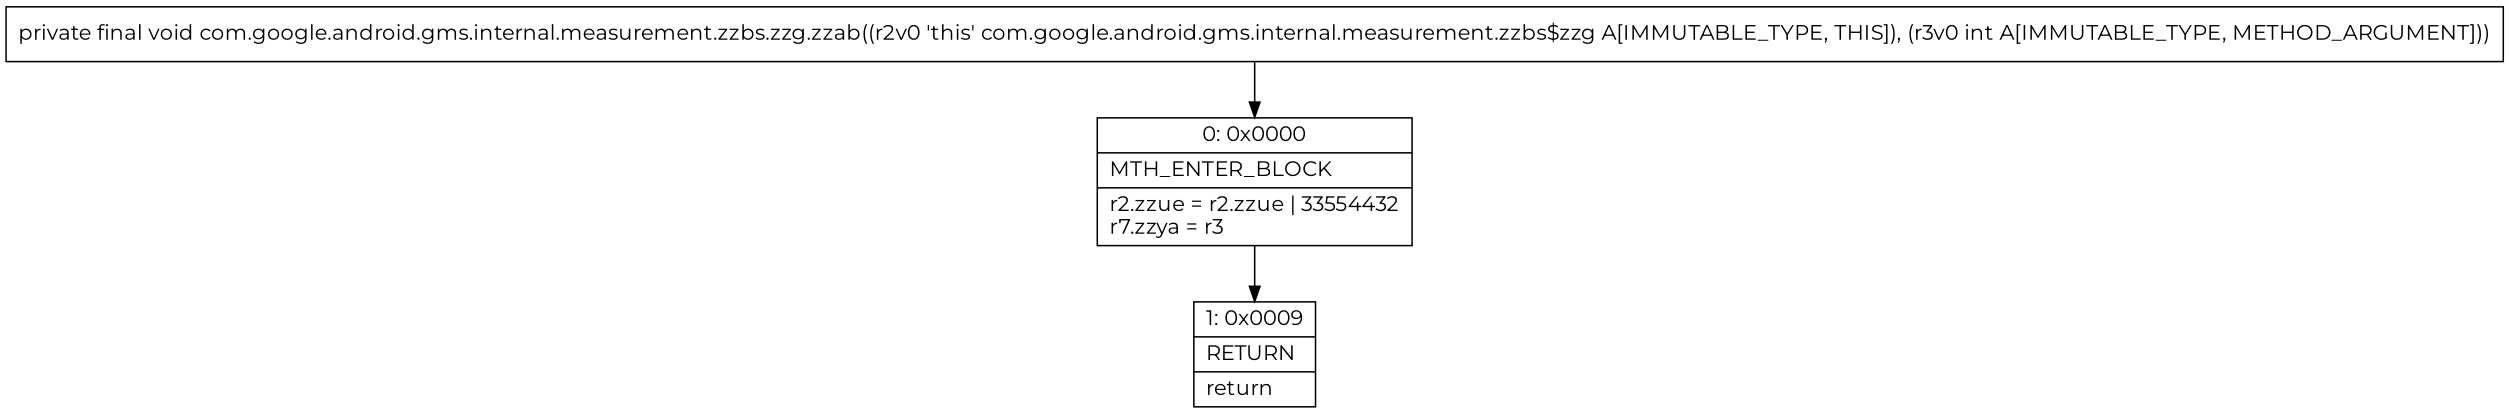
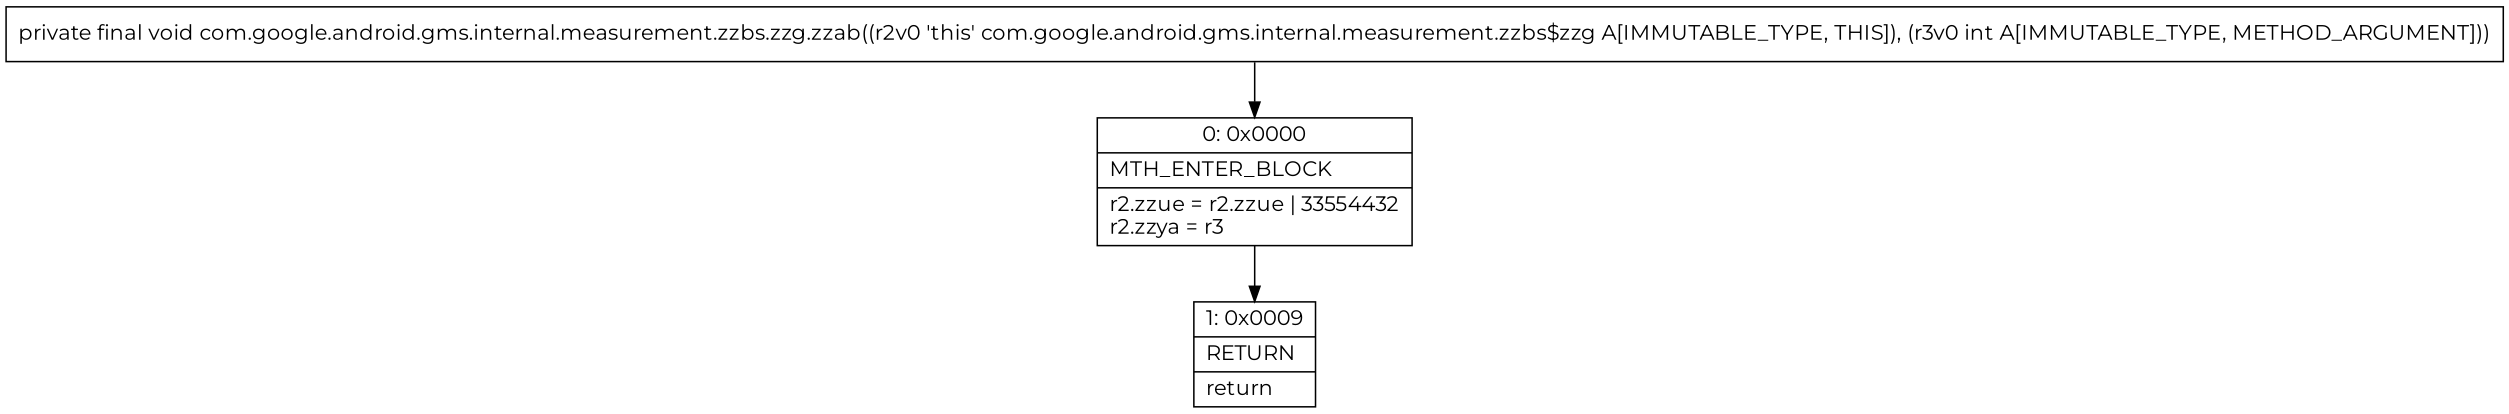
(1167, 227) -> (1167, 227)
